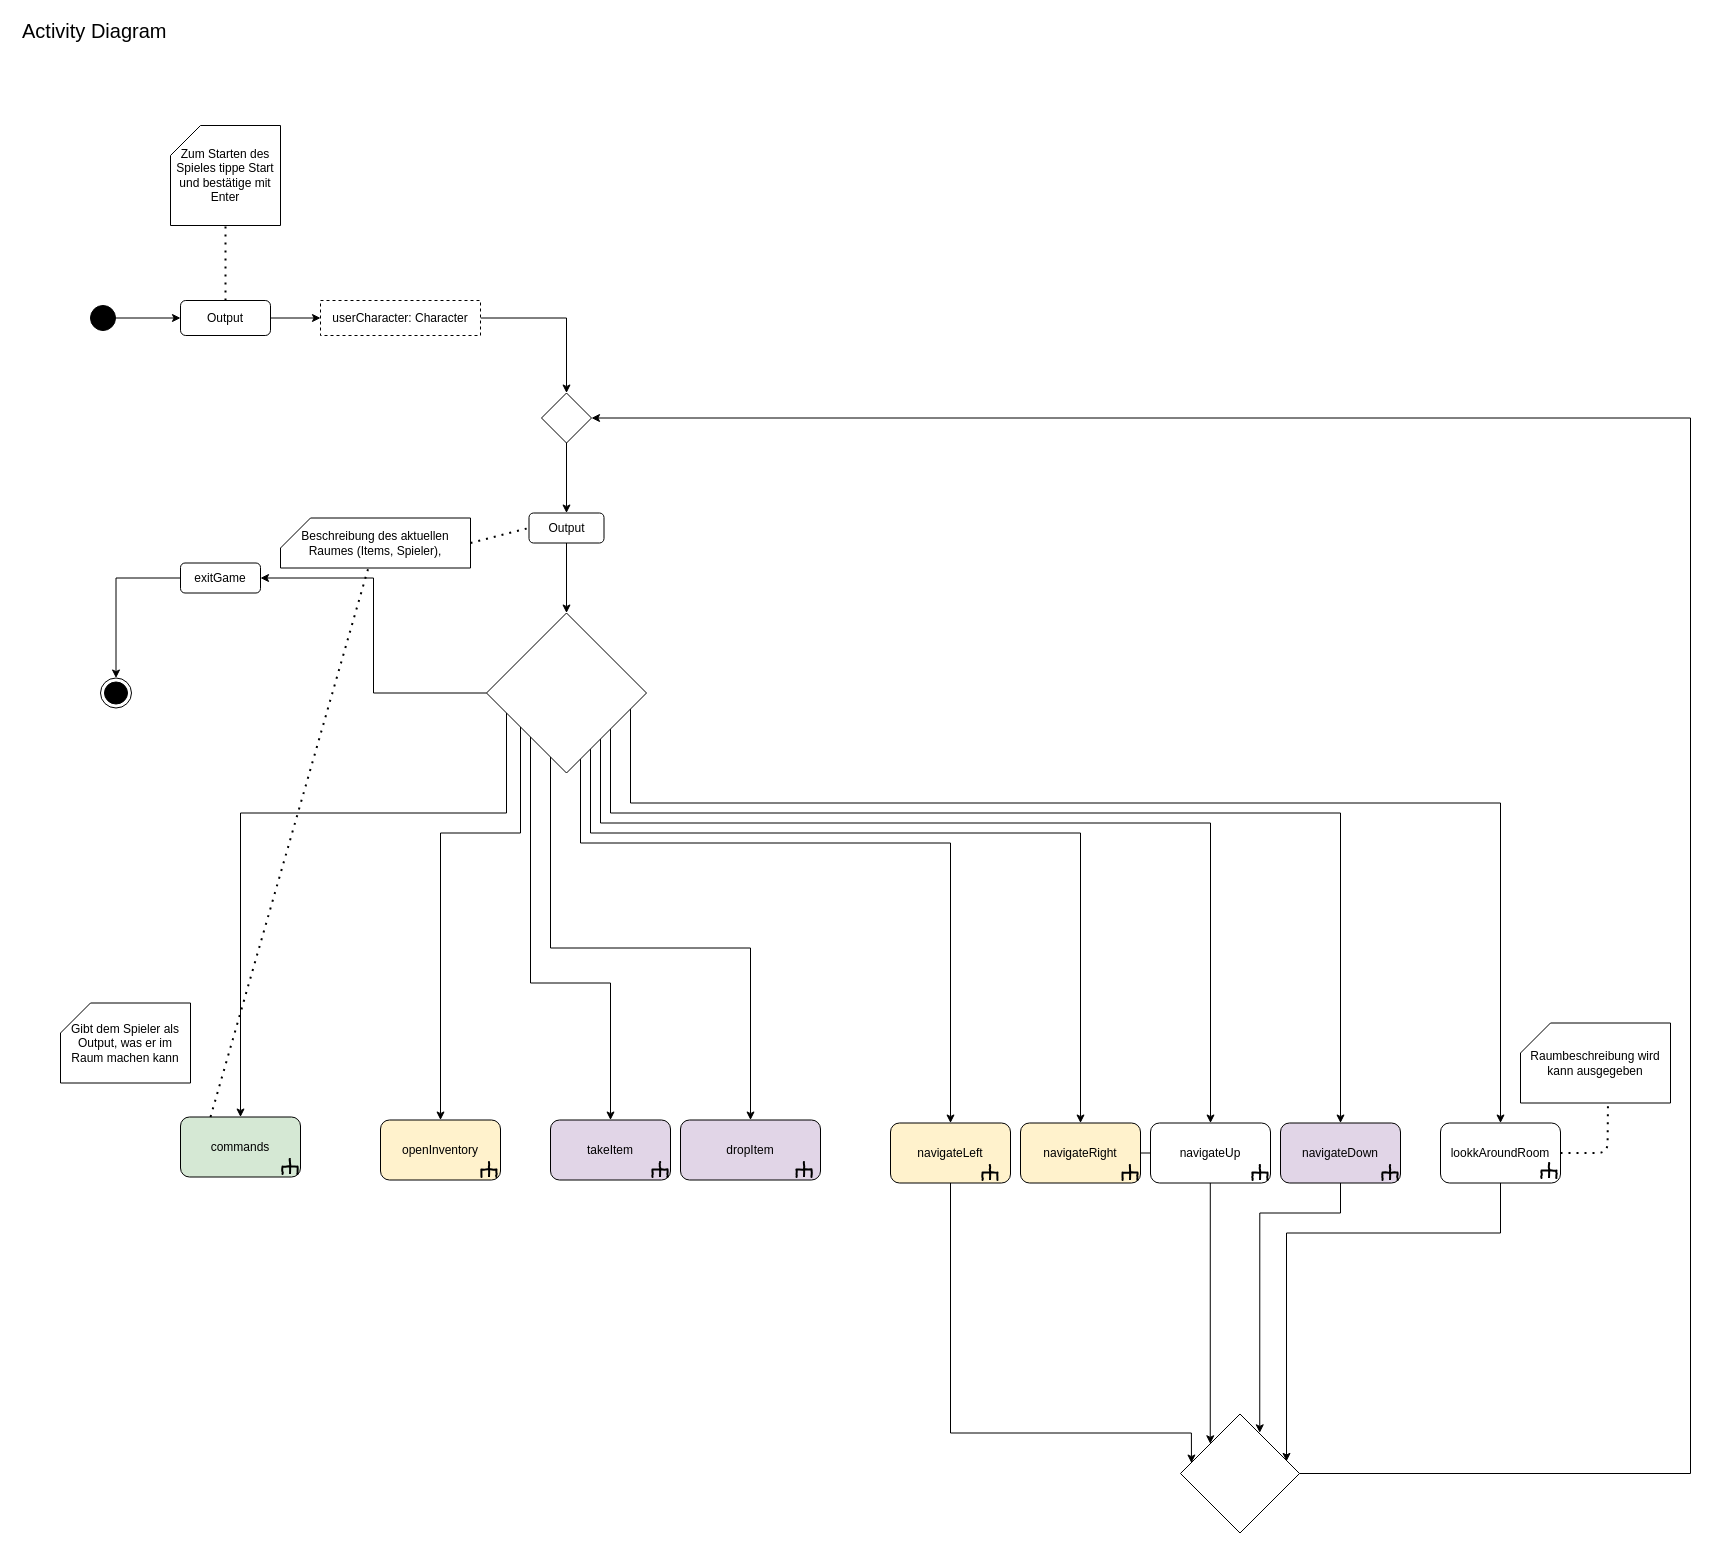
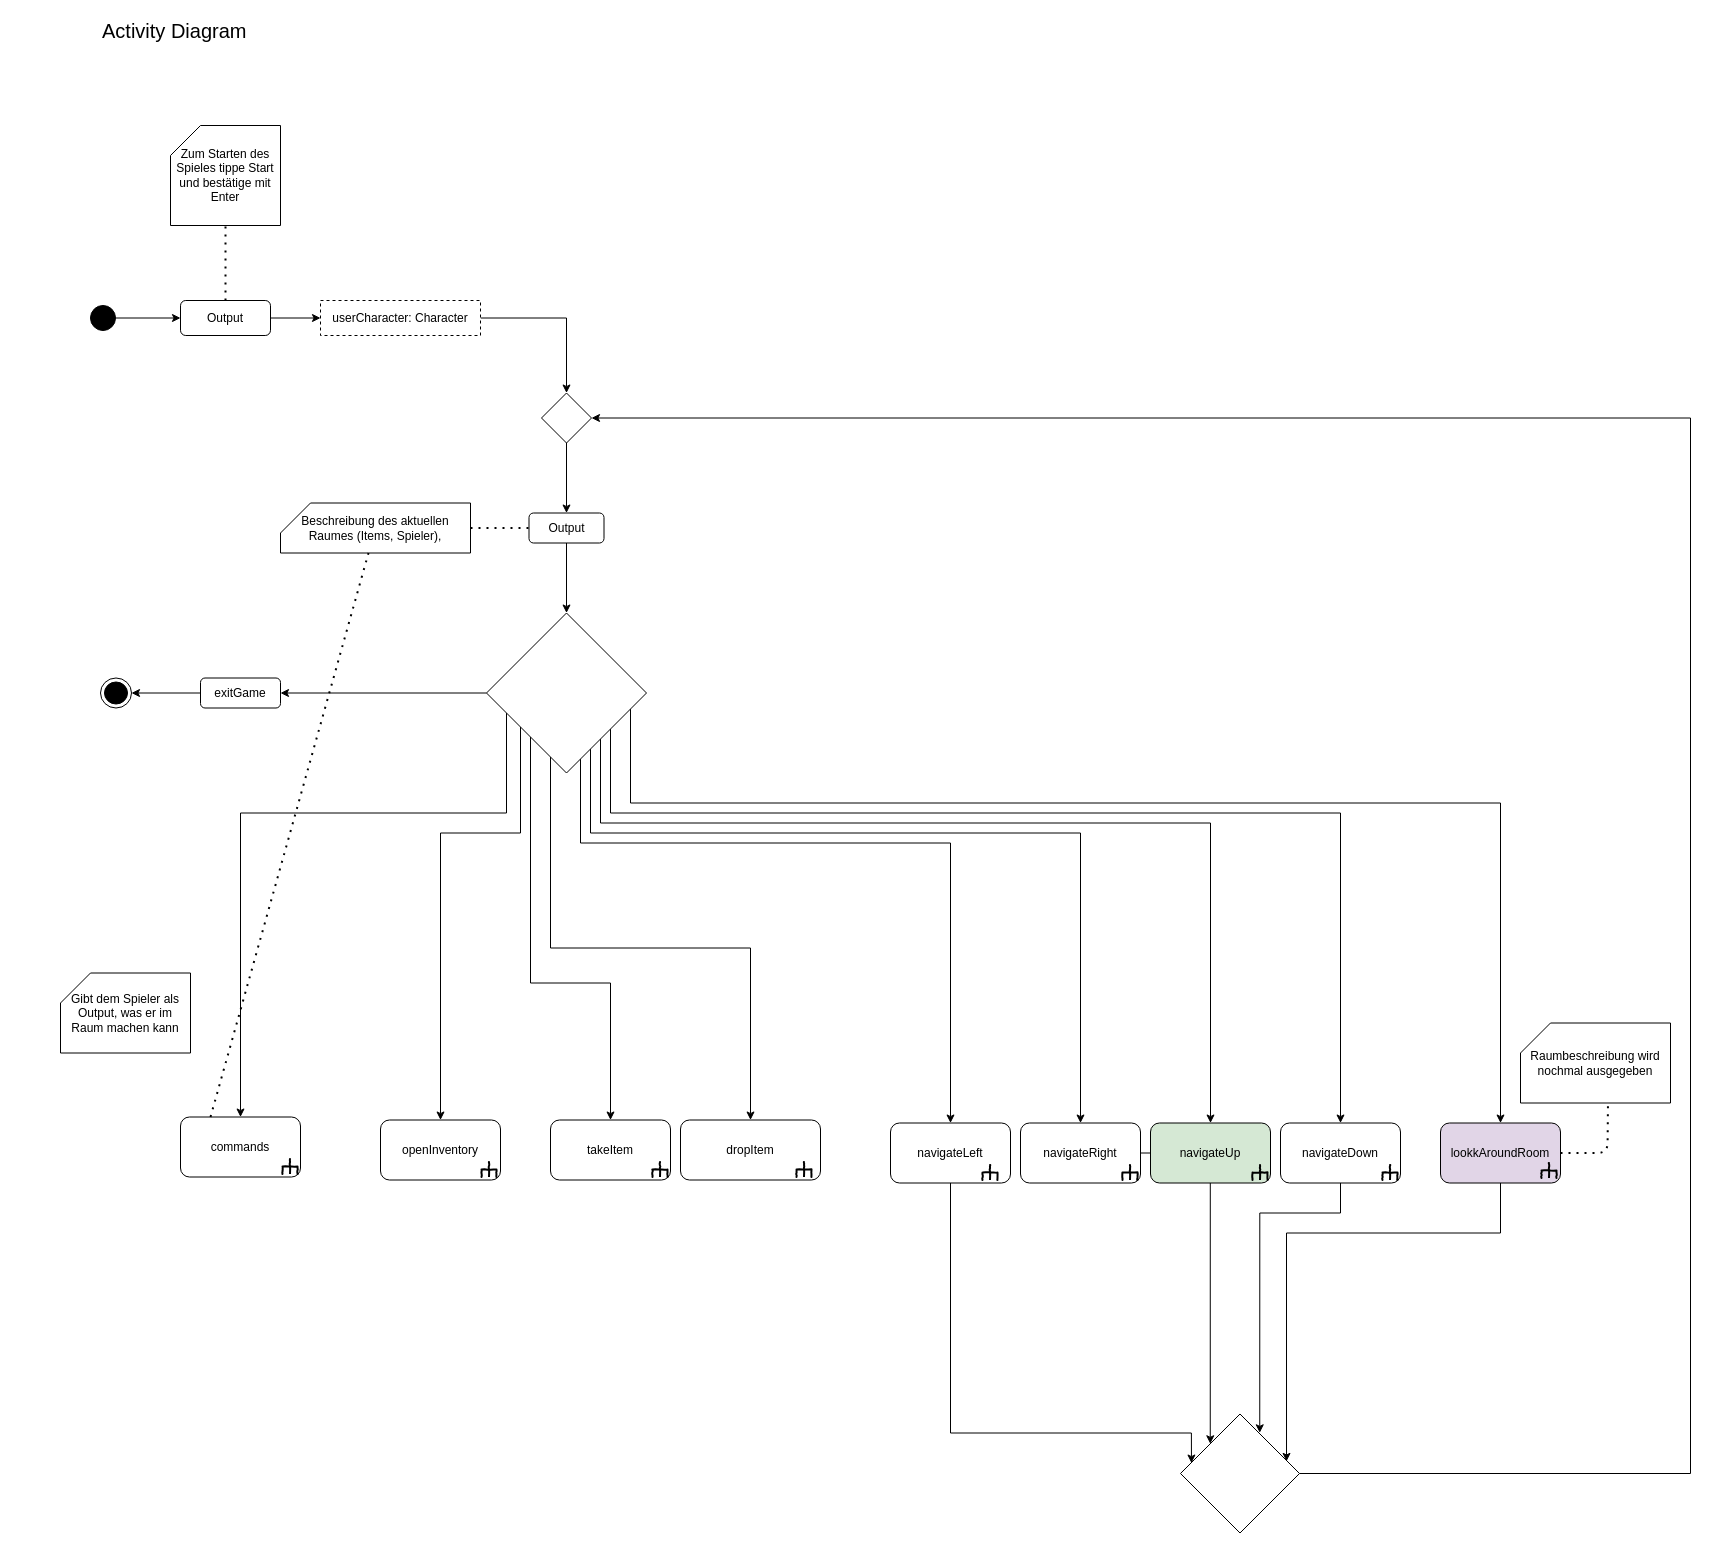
(131, 31) -> (211, 31)
(376, 543) -> (376, 528)
(221, 578) -> (241, 693)
(126, 1043) -> (126, 1013)
(1596, 1064) -> (1596, 1064)
(241, 1147) -> (241, 1147)
(441, 1150) -> (441, 1150)
(611, 1150) -> (611, 1150)
(751, 1150) -> (751, 1150)
(951, 1153) -> (951, 1153)
(1081, 1153) -> (1081, 1153)
(1211, 1153) -> (1211, 1153)
(1341, 1153) -> (1341, 1153)
(1501, 1153) -> (1501, 1153)
